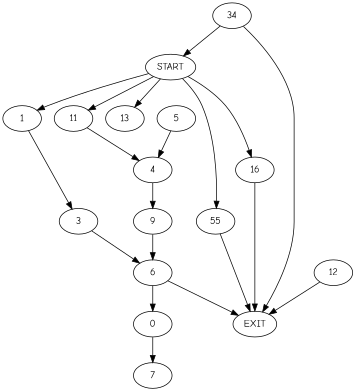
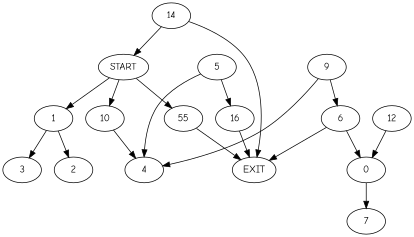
(232, 16) -> (171, 16)
(227, 107) -> (225, 89)
(74, 119) -> (105, 119)
(125, 119) -> none
none -> (74, 170)
(153, 192) -> (252, 136)
(113, 245) -> none
(297, 296) -> (381, 141)
